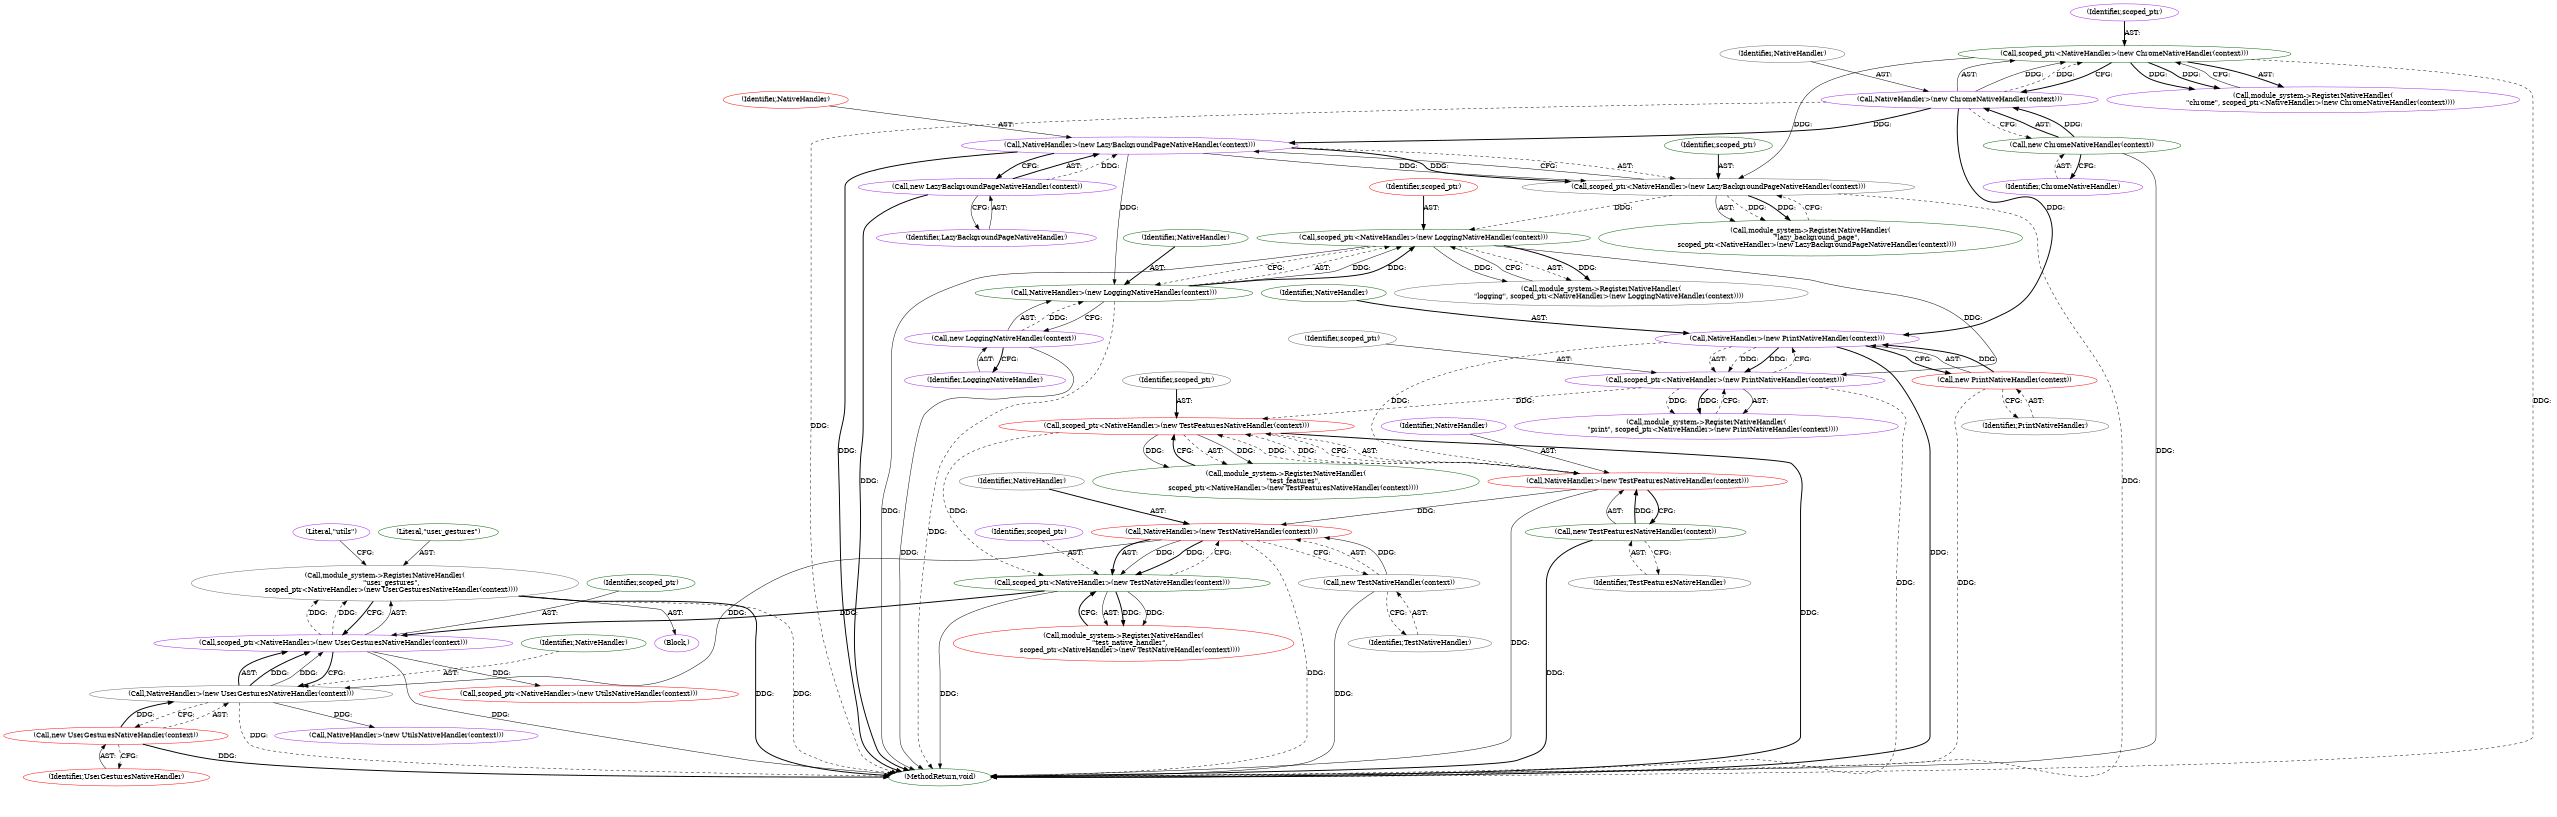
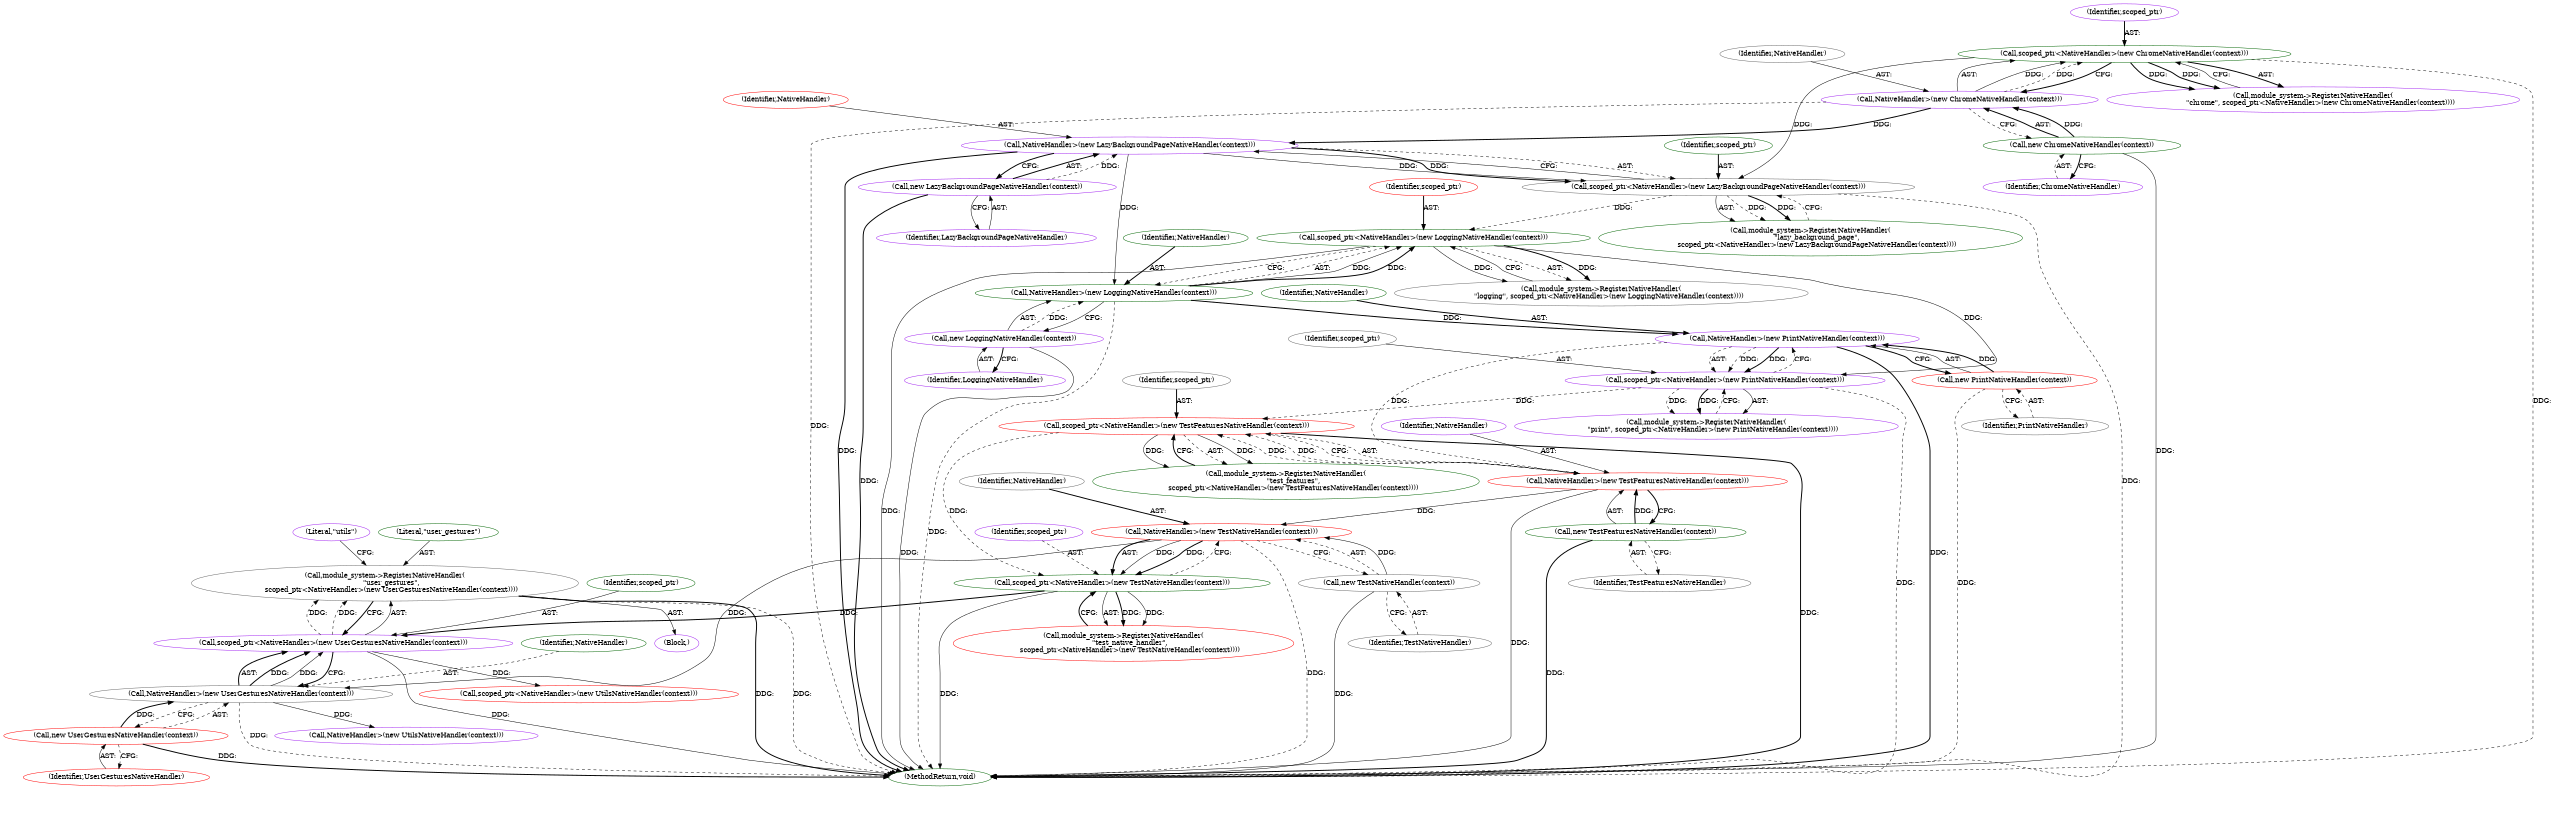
(2052, 236) -> (1432, 321)
